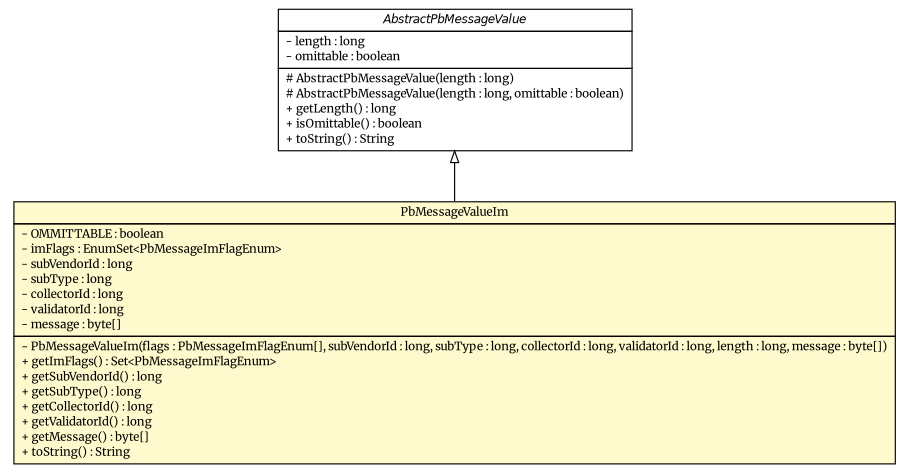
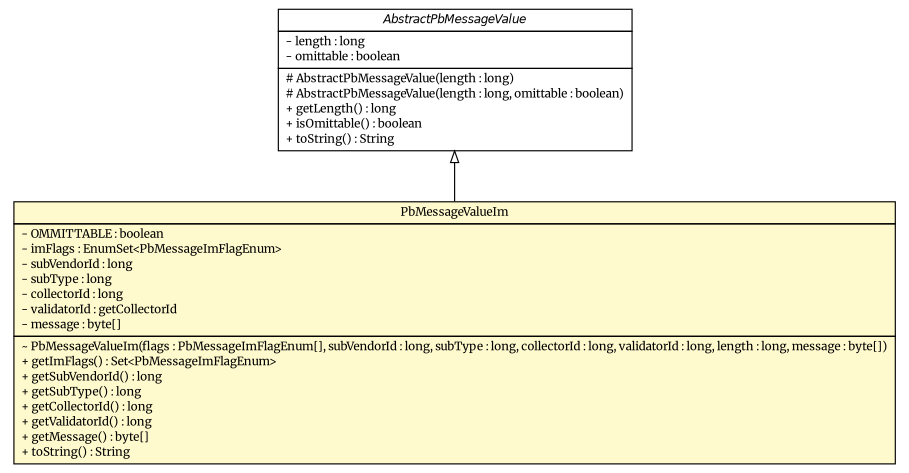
(73, 310) -> (99, 310)
